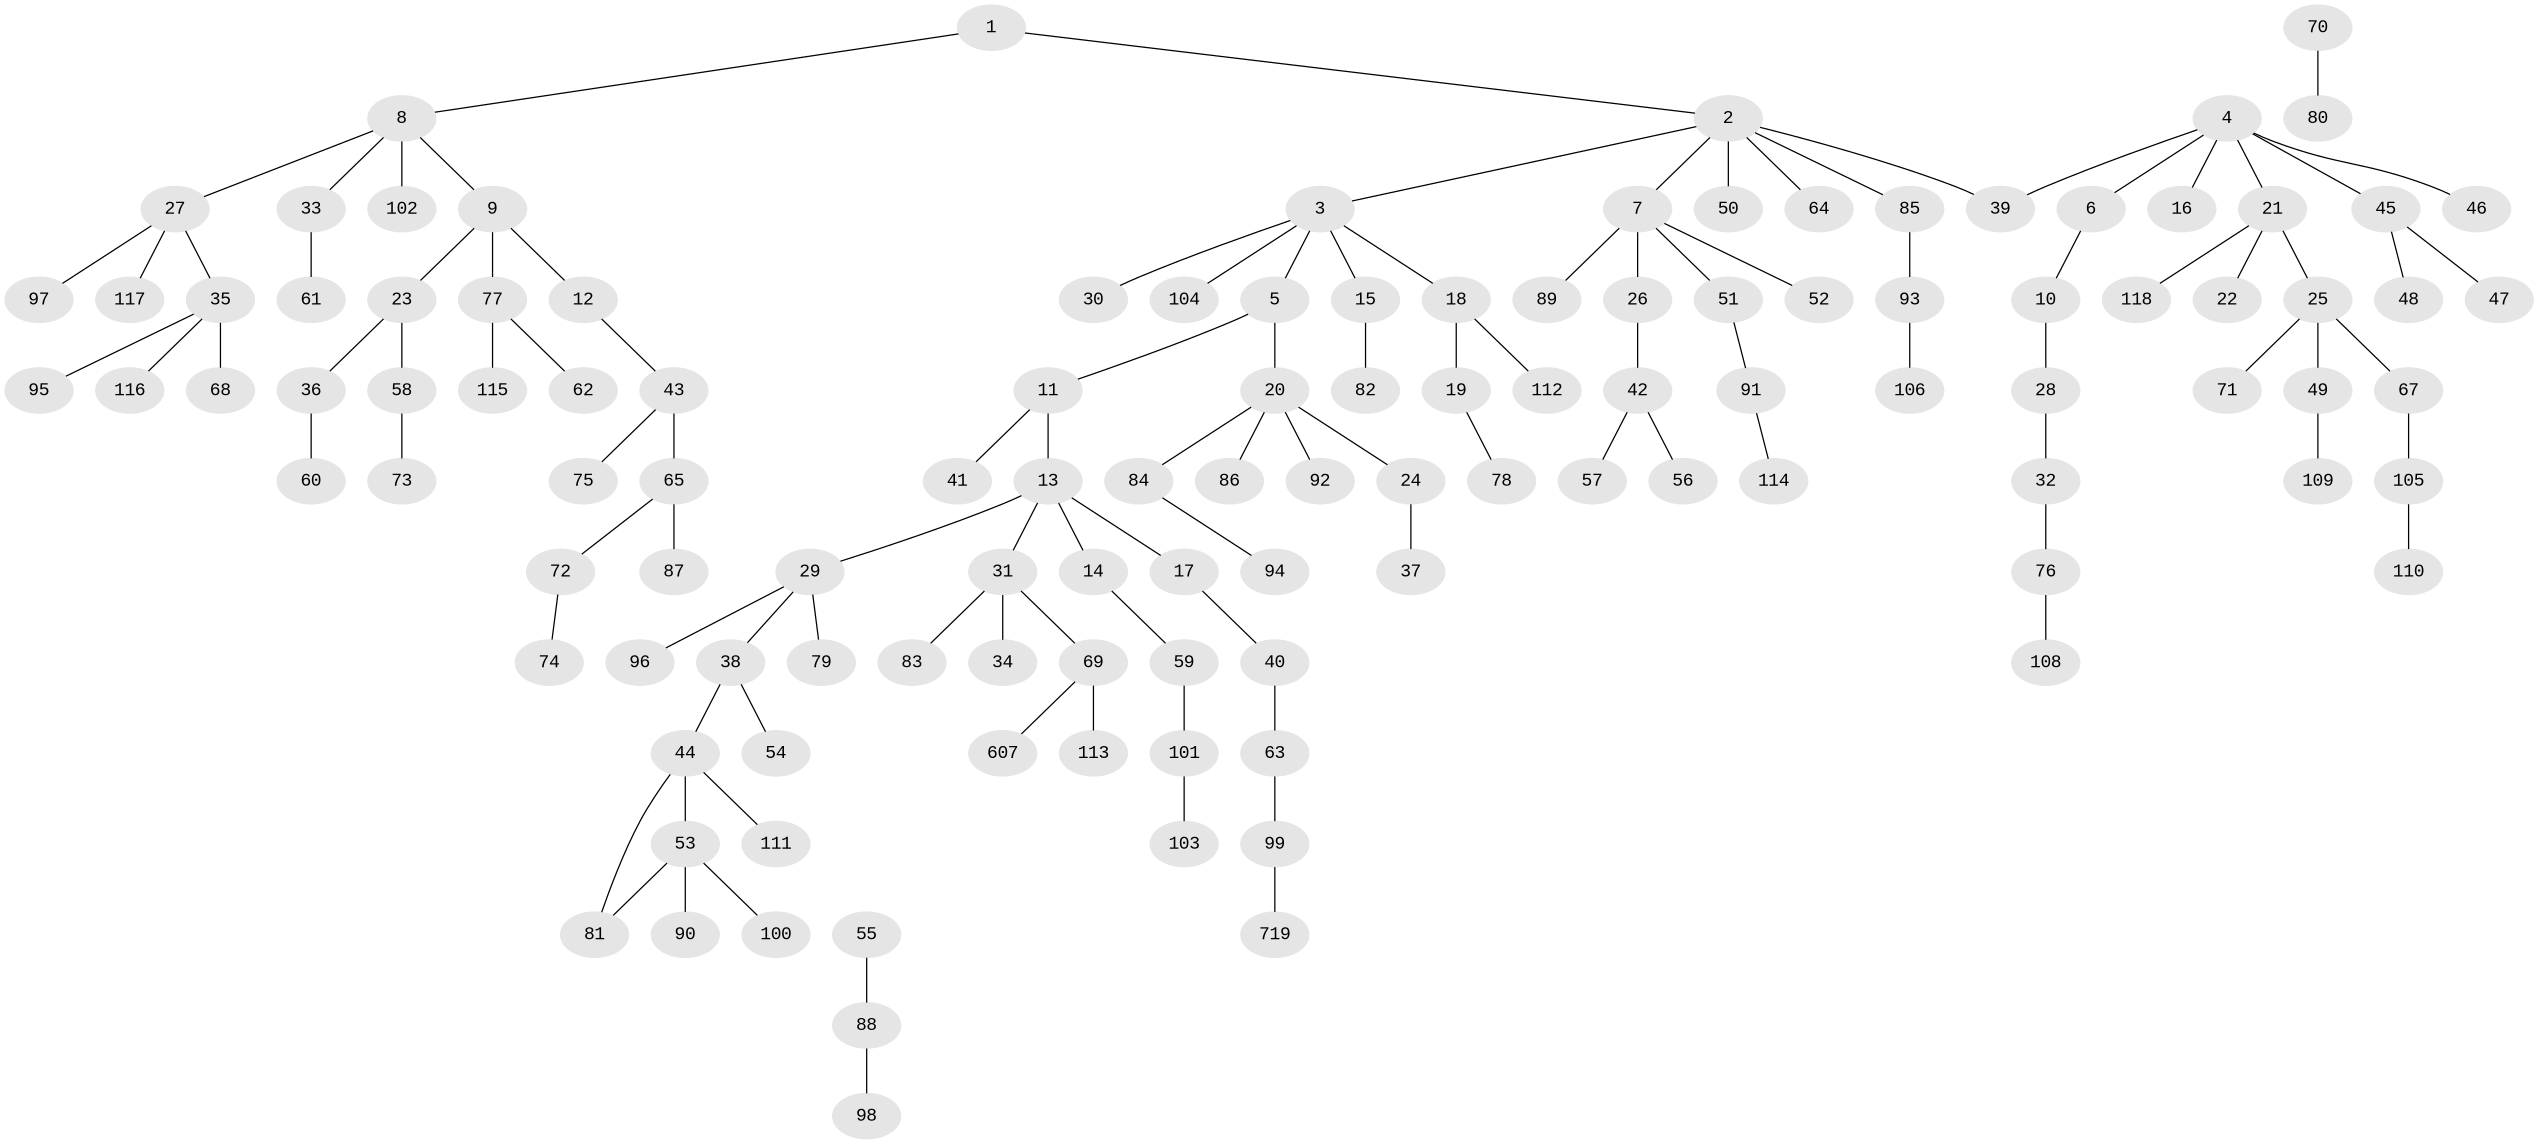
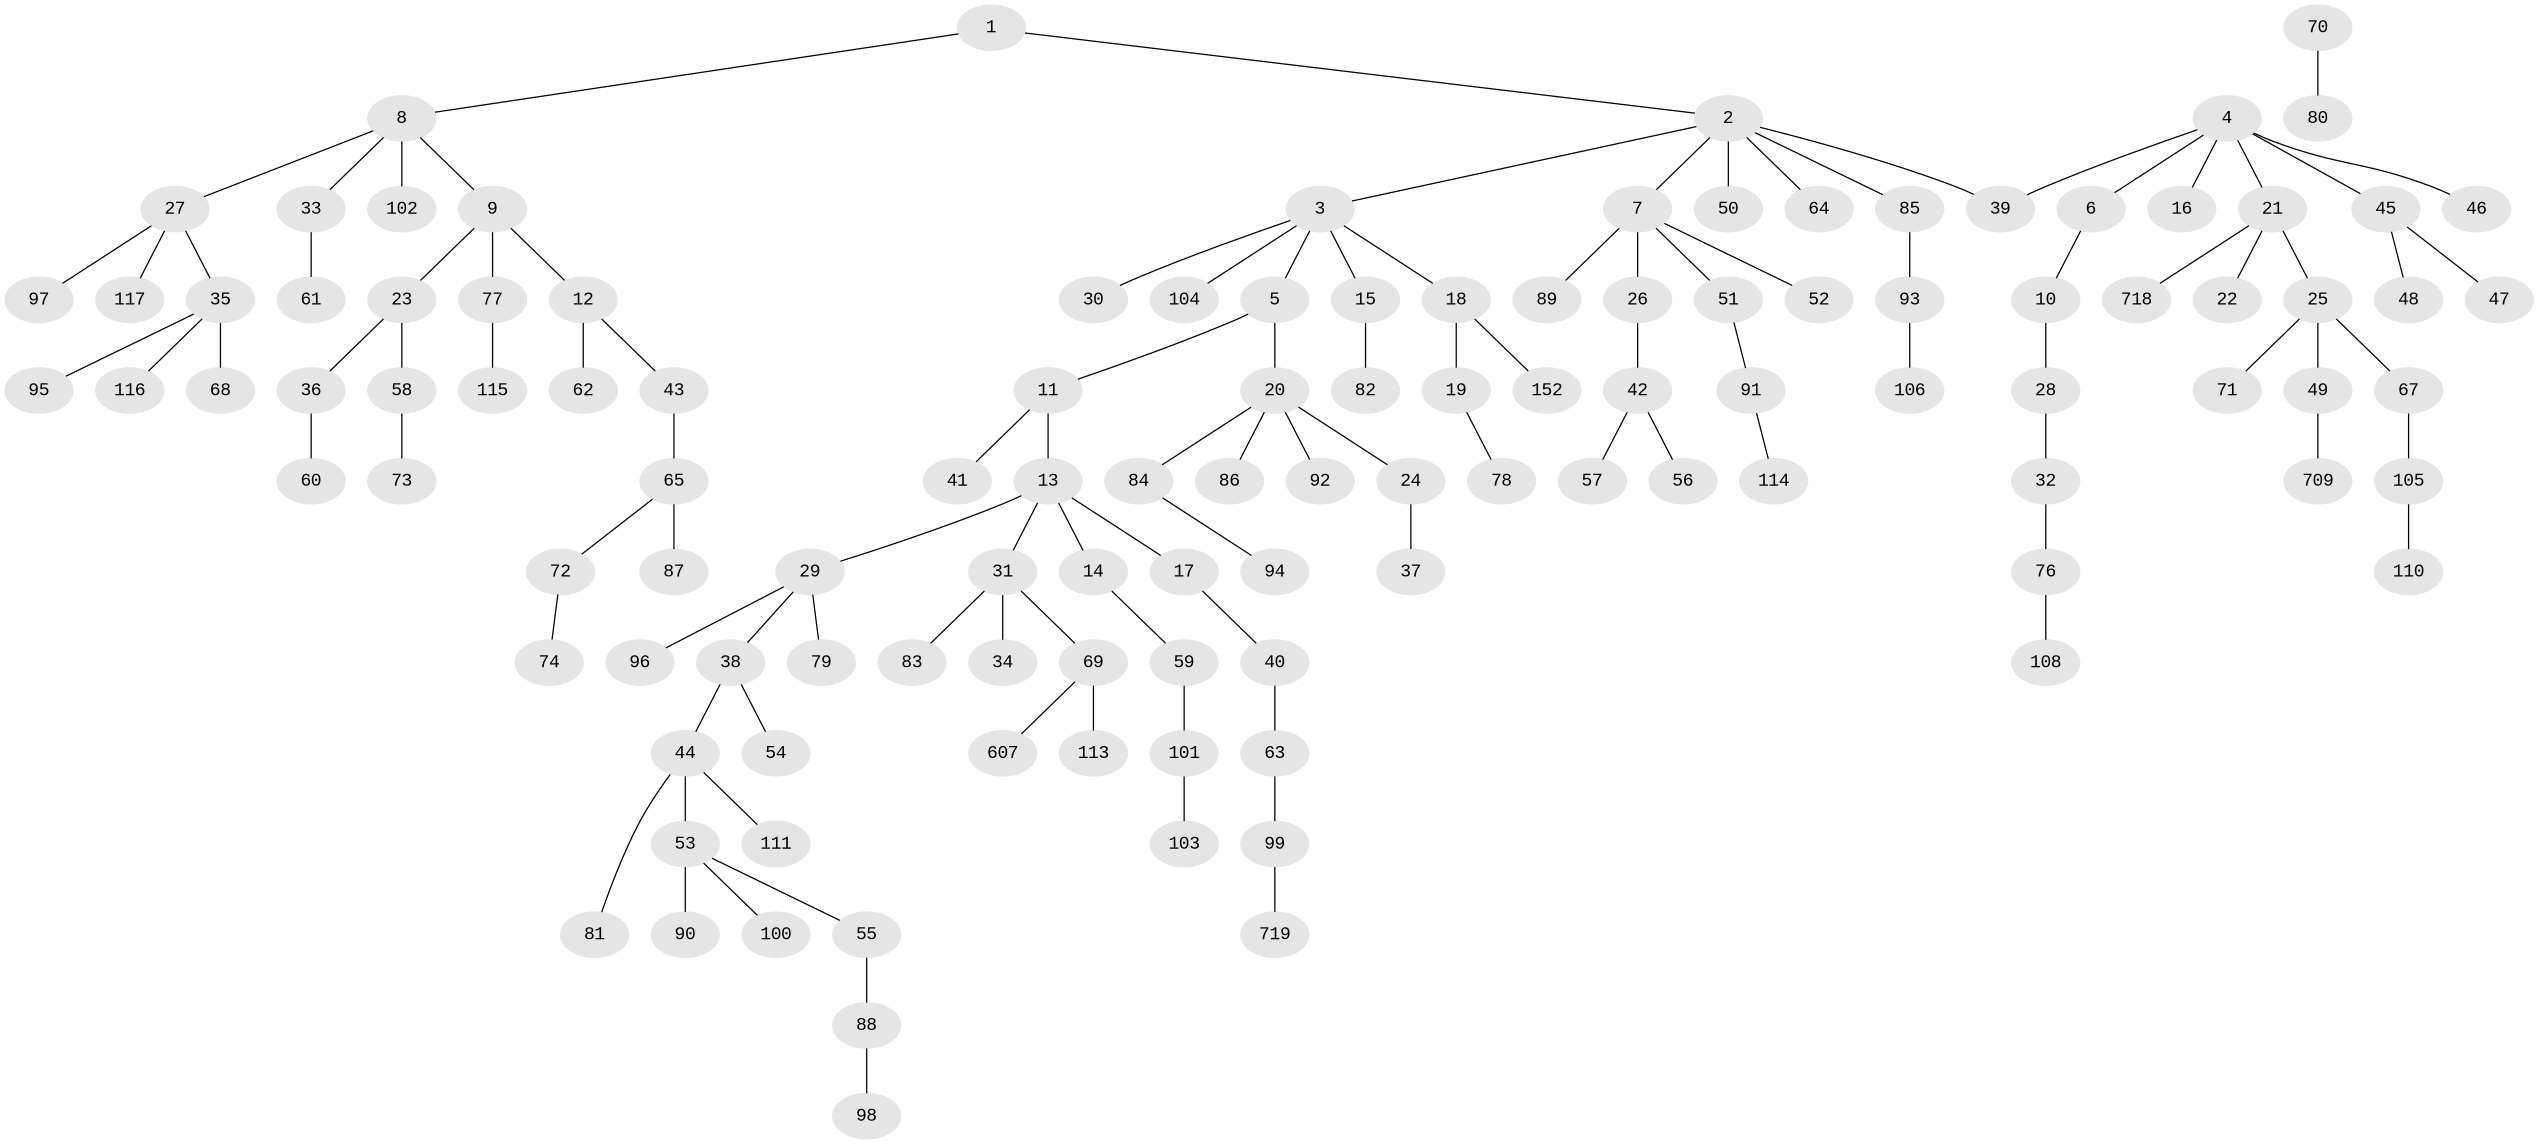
(2136, 300) -> (2136, 300)
(538, 345) -> (583, 345)
(1547, 391) -> (1547, 391)
(583, 481) -> none
(2318, 481) -> (2318, 481)
(640, 889) -> (776, 889)
